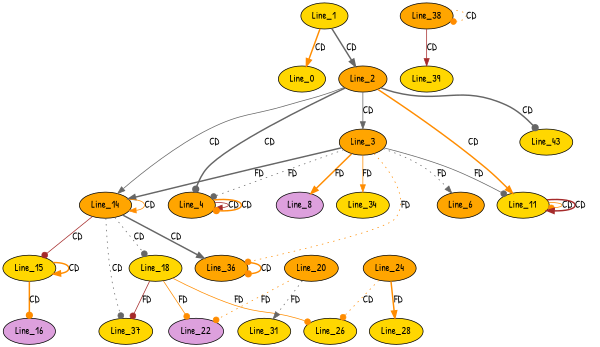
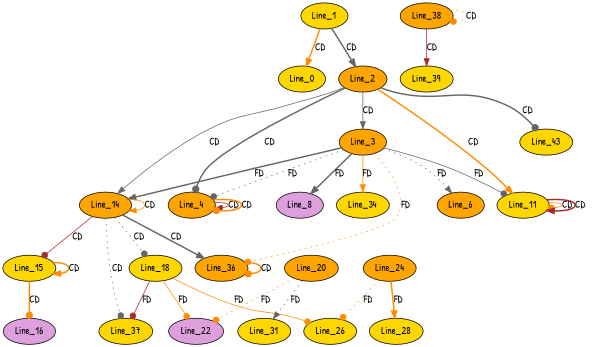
(334, 171) -> (334, 171)
(368, 300) -> (368, 300)
